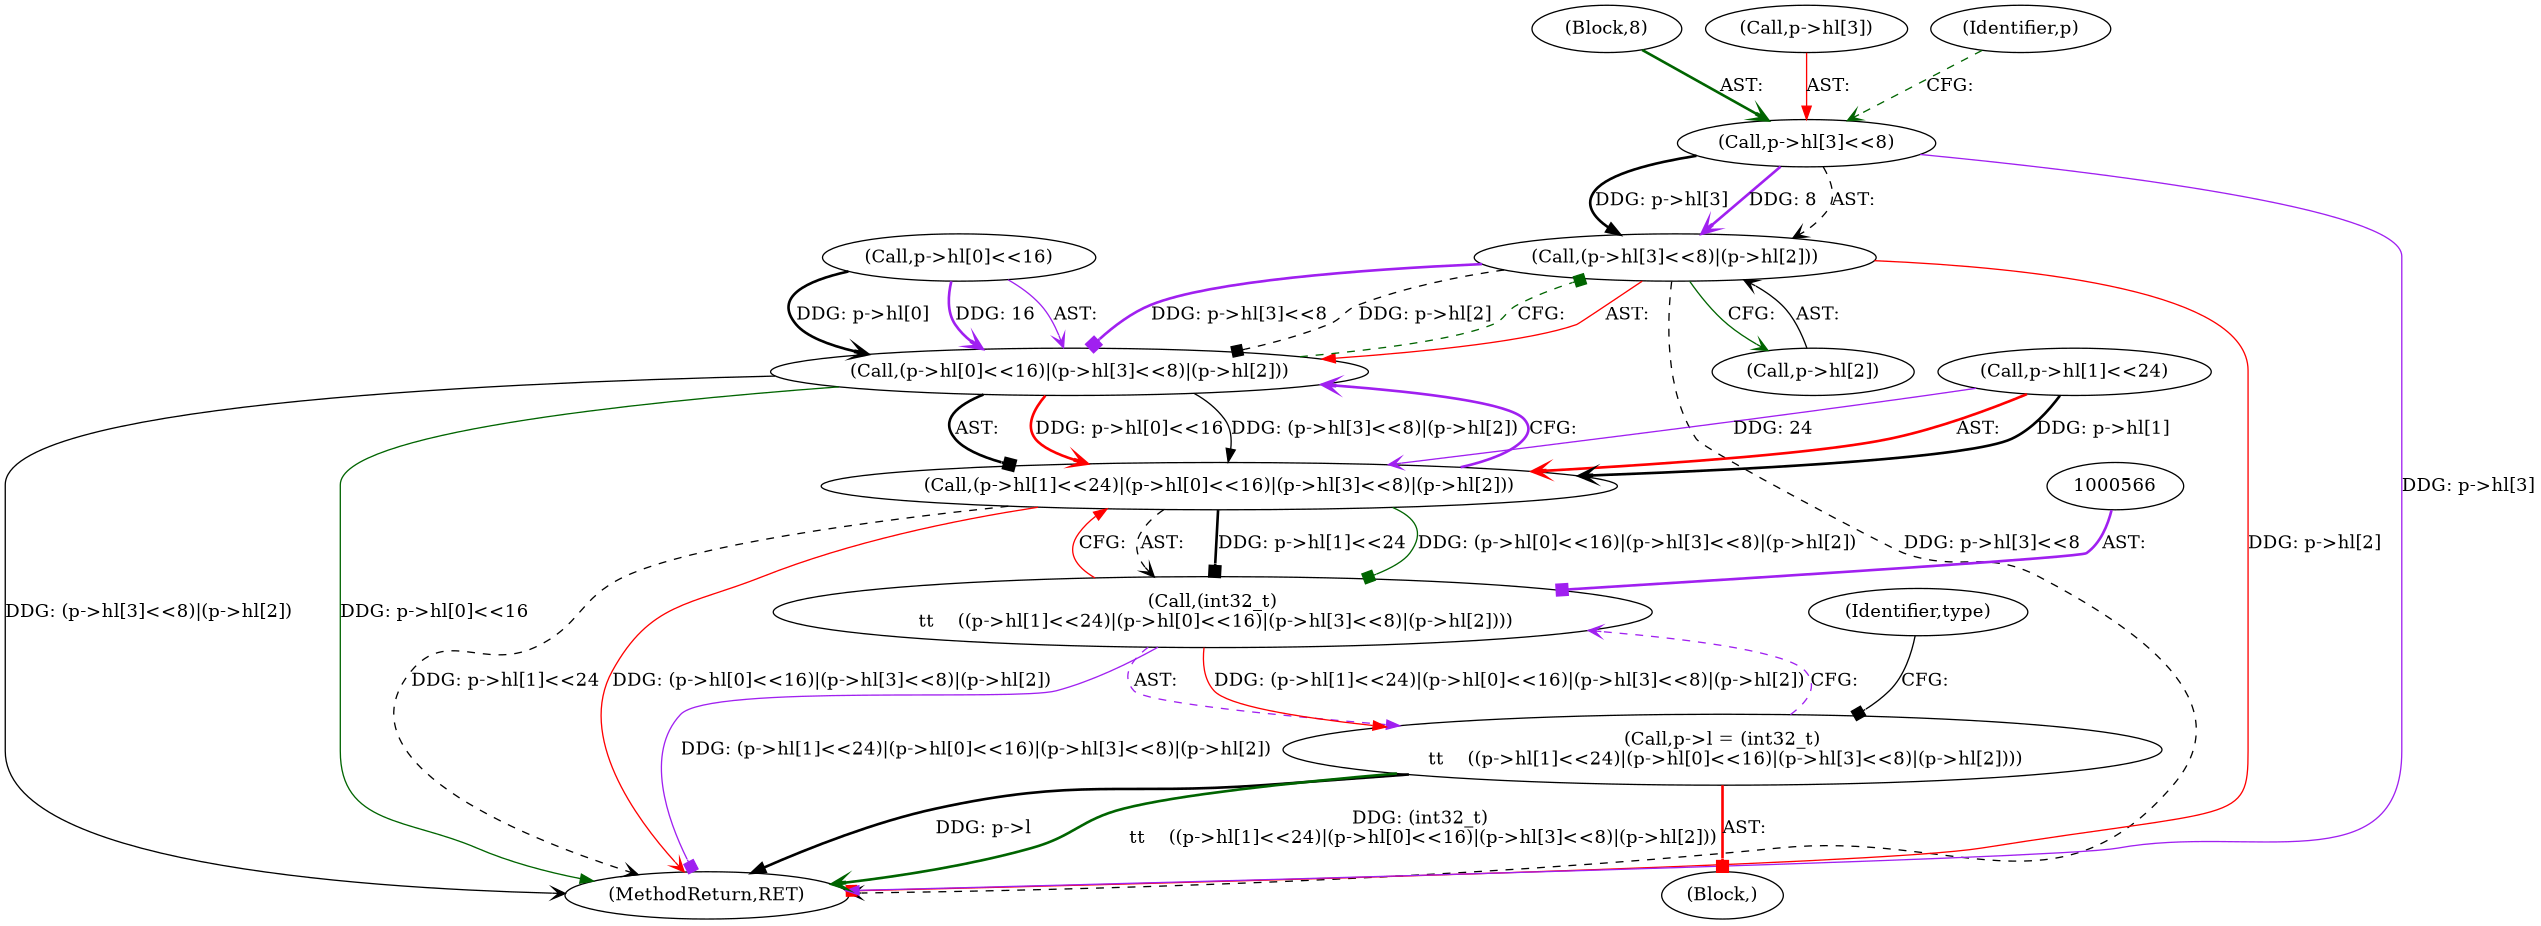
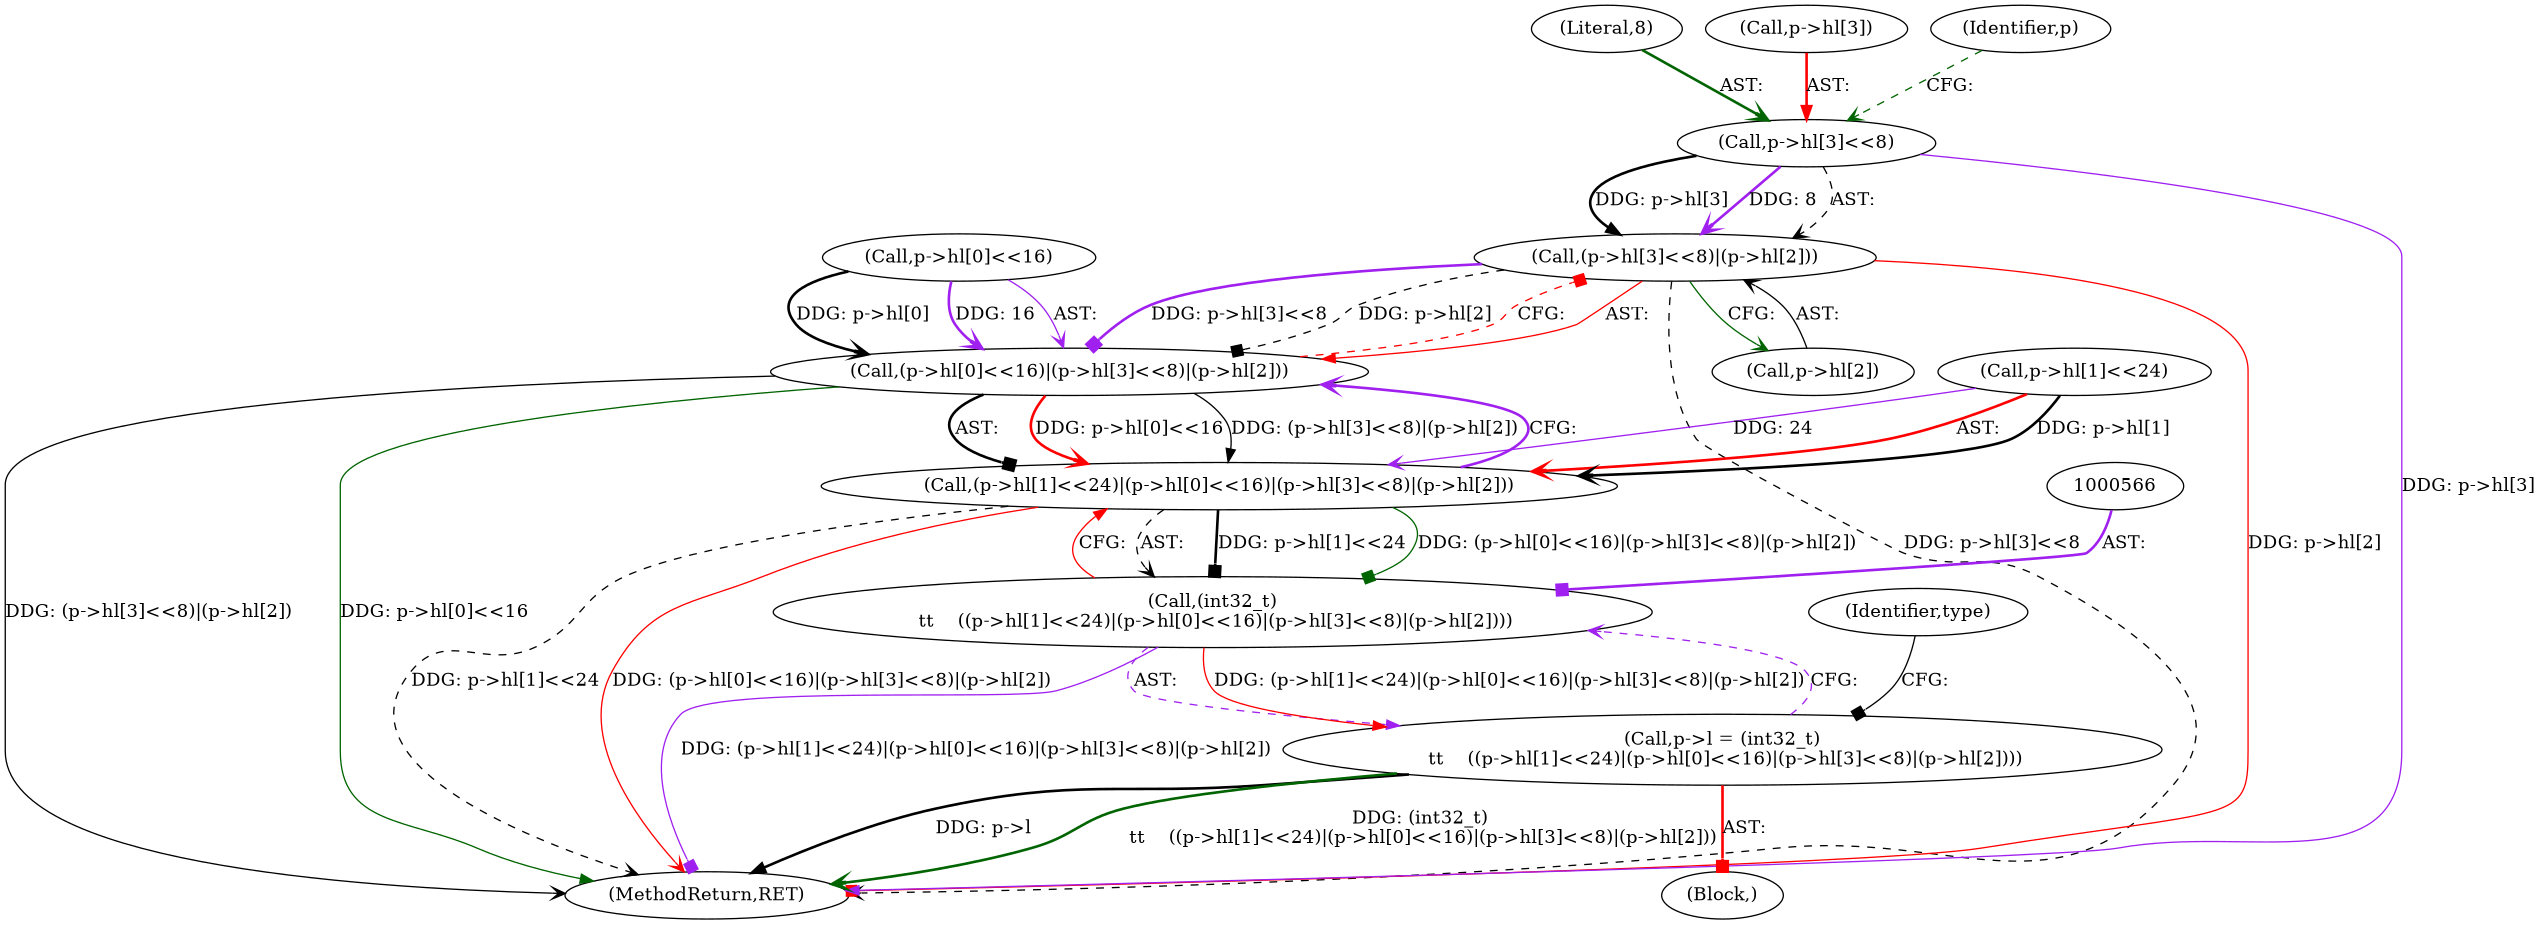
(1607, 29) -> (1607, 29)
(1807, 79) -> (1807, 79)
(1442, 338) -> (1442, 338)
